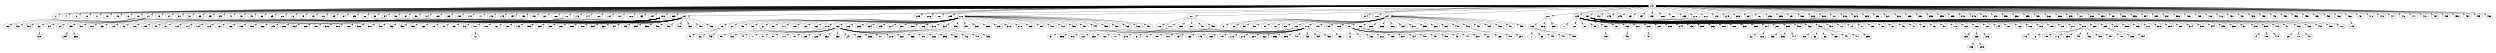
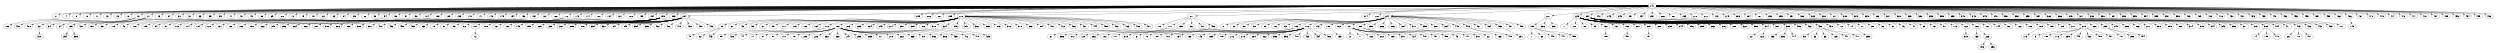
(1982, 31) -> (1966, 31)
